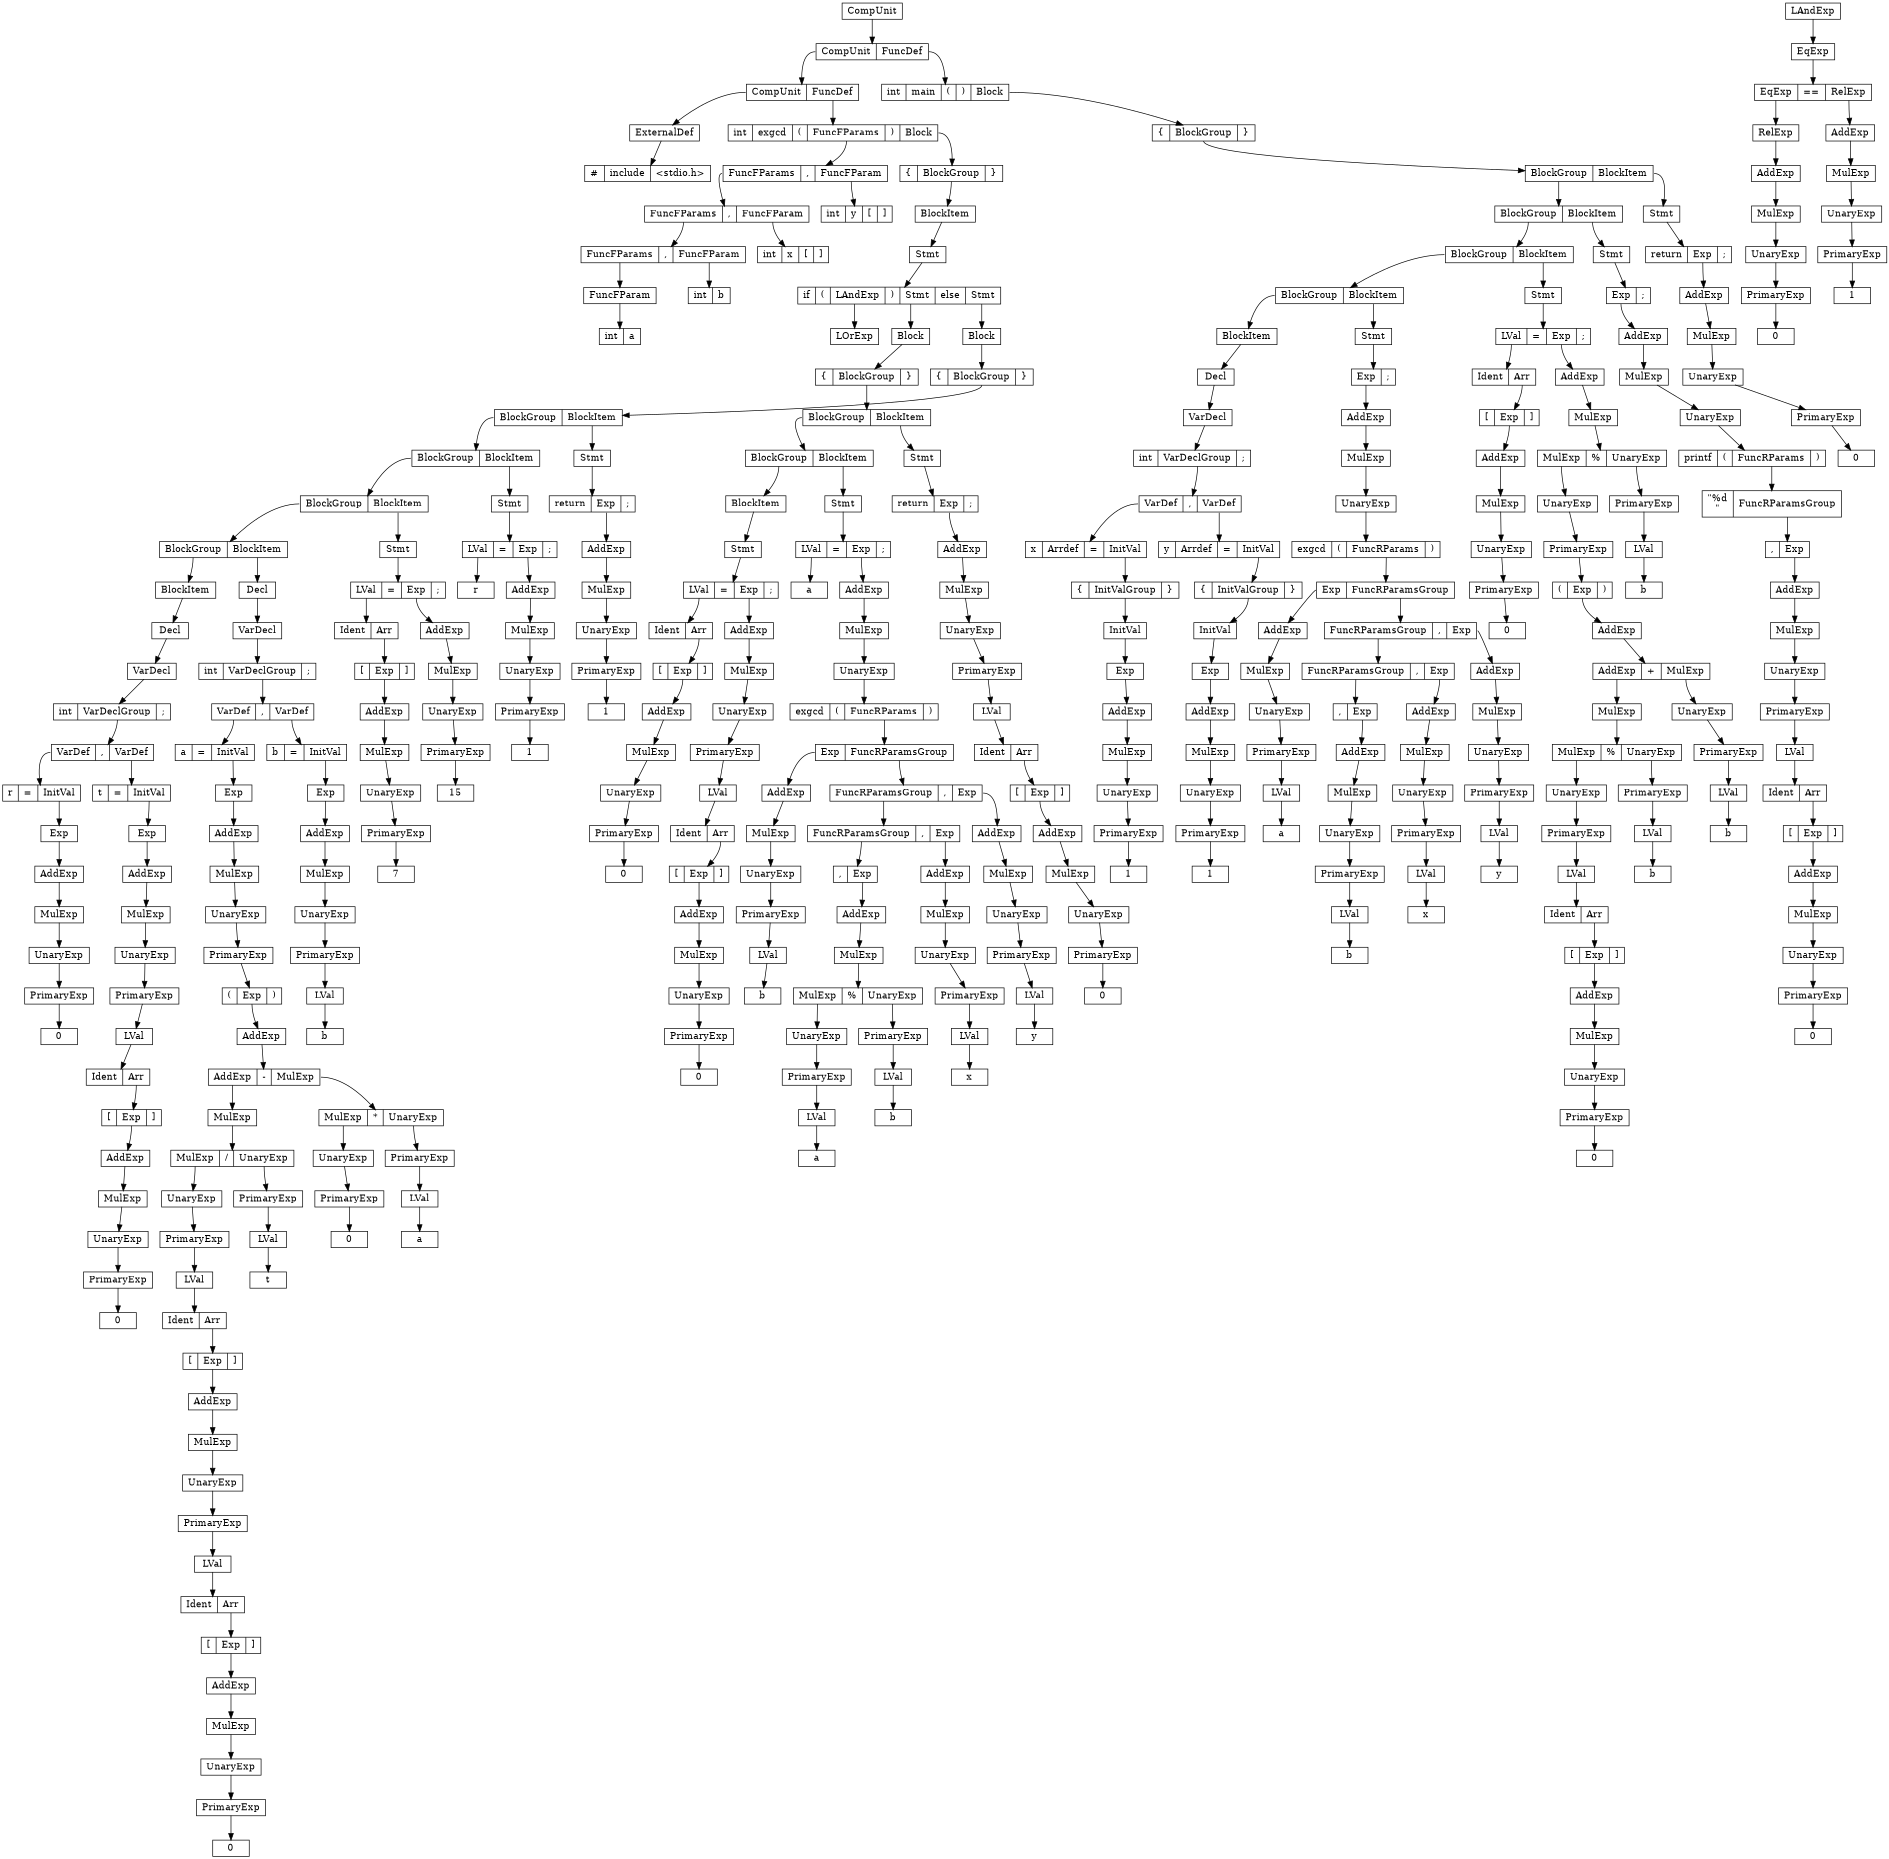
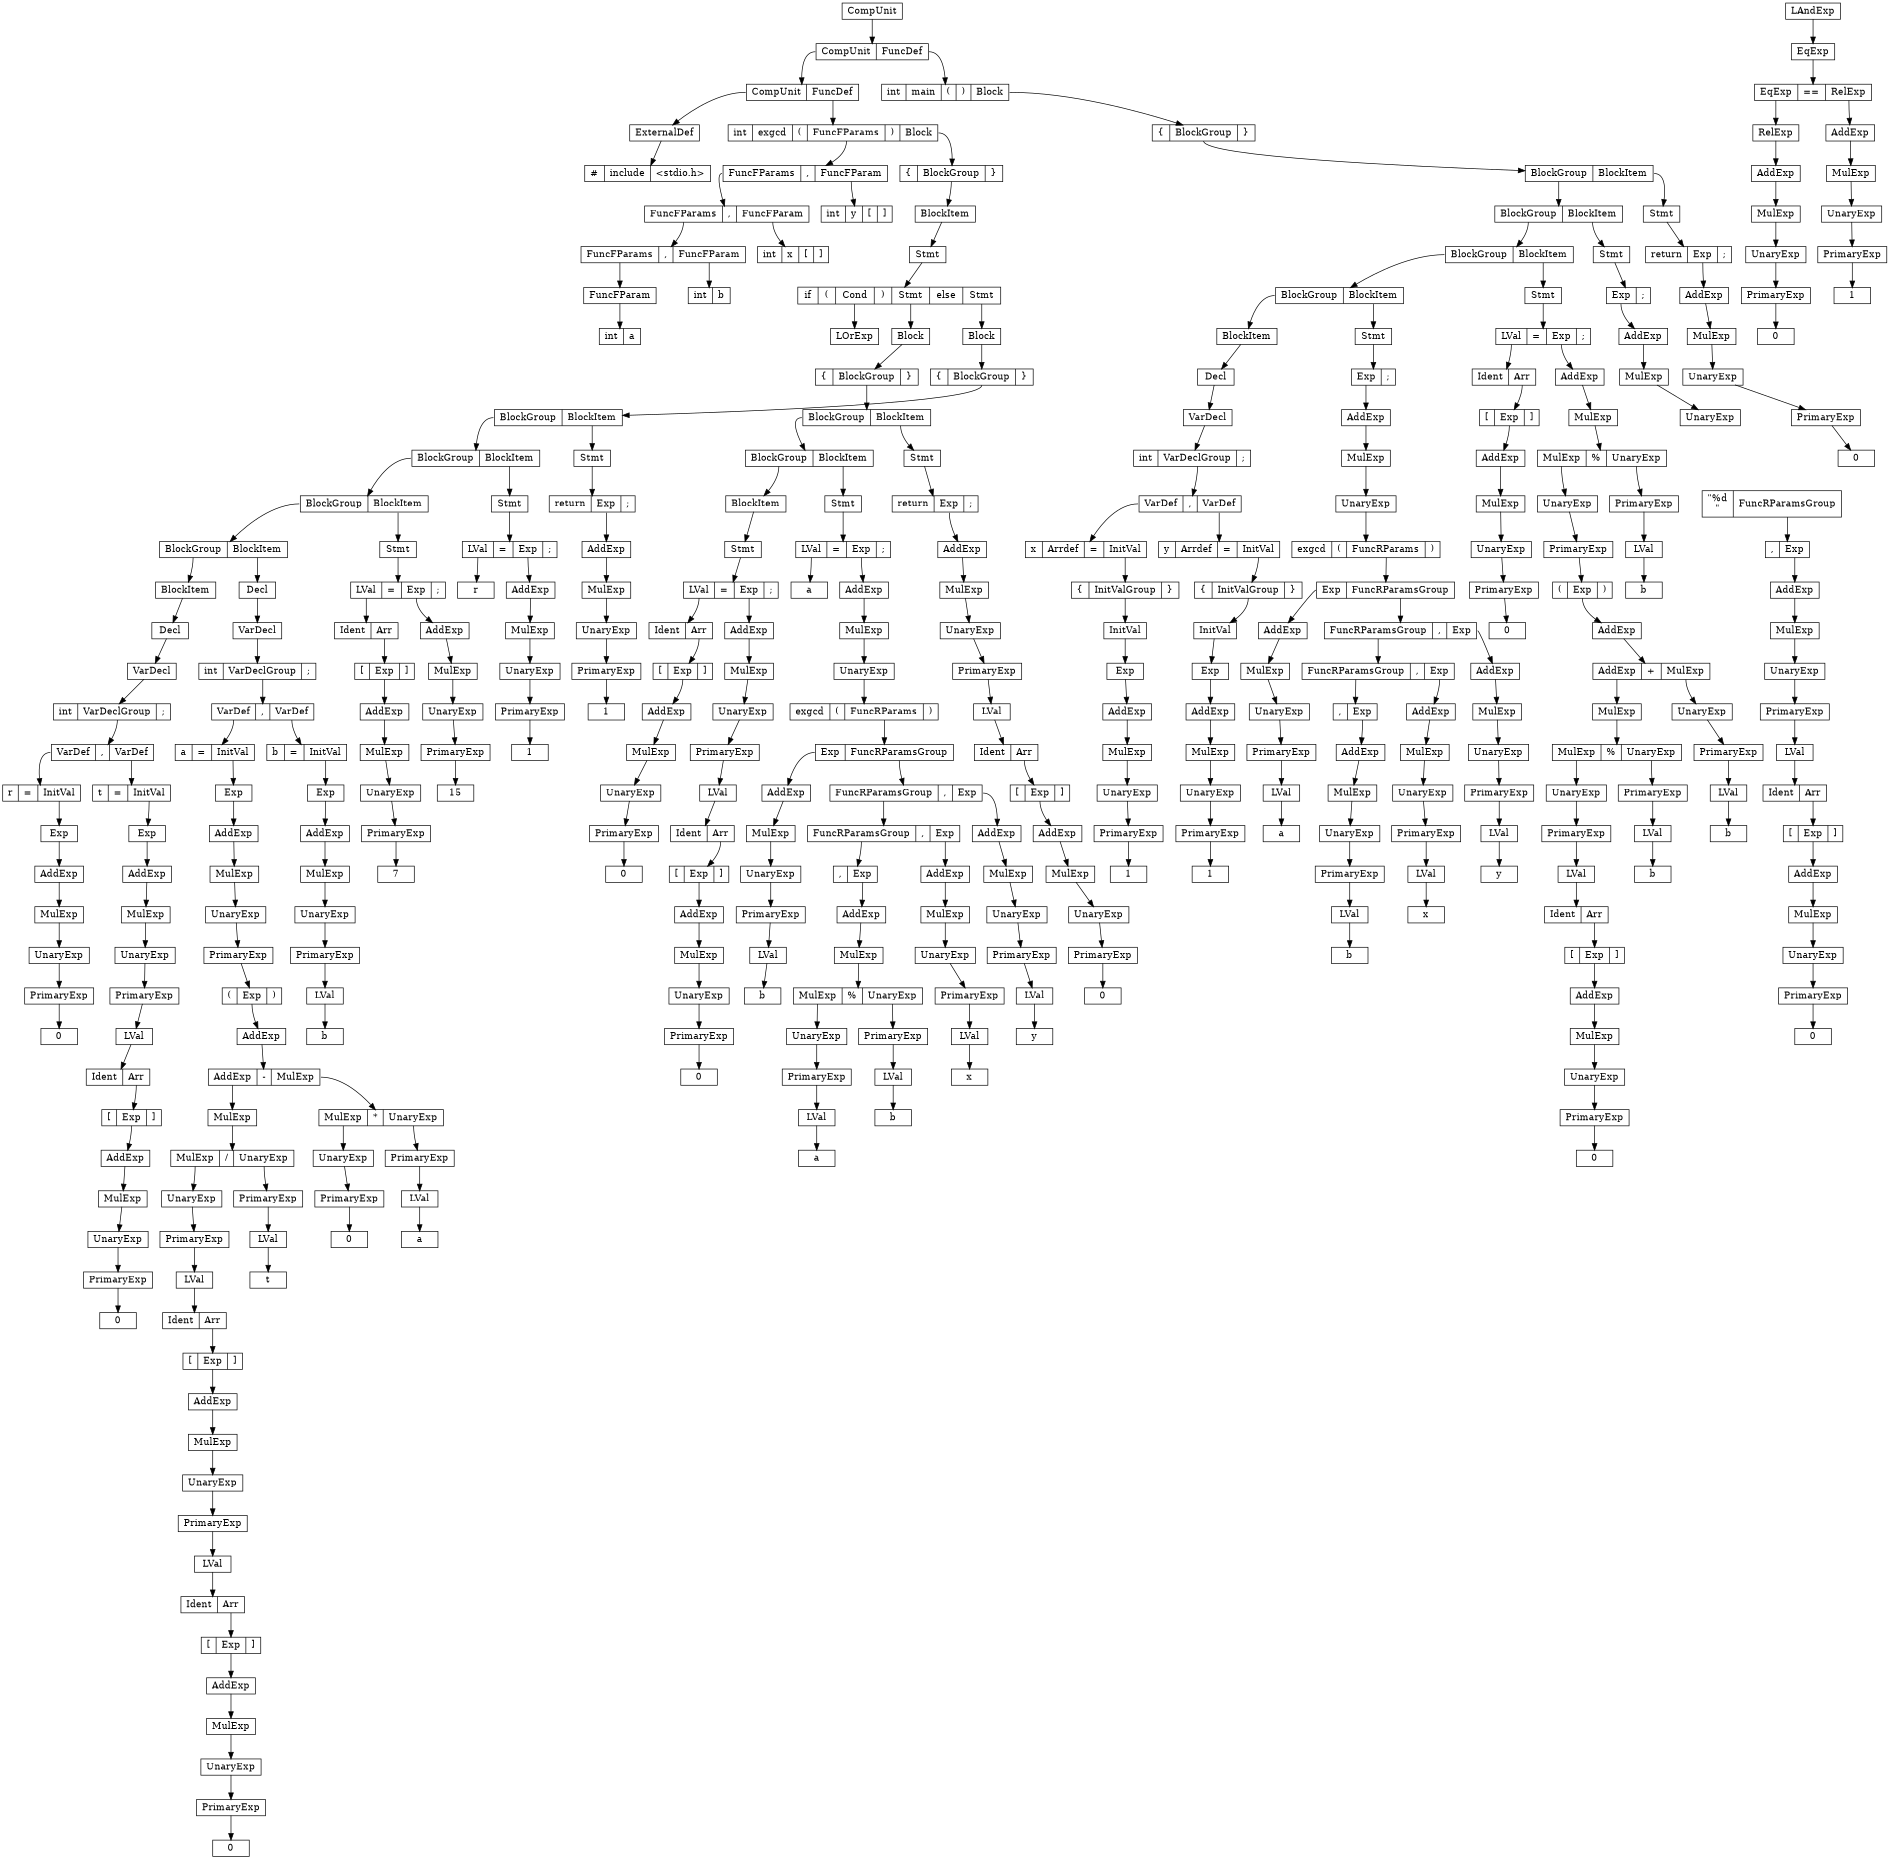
(858, 295) -> (855, 295)
(1752, 458) -> none
